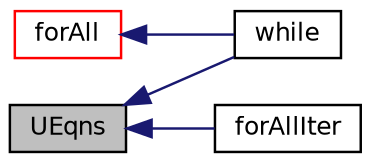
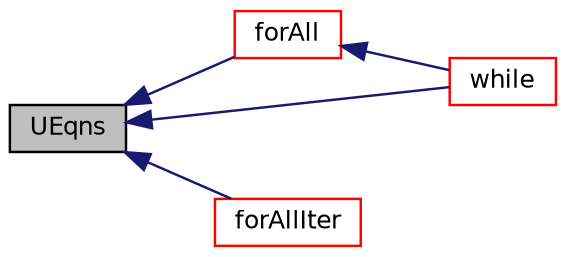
(288, 35) -> (503, 82)
none -> (191, 76)
(288, 128) -> (288, 222)
